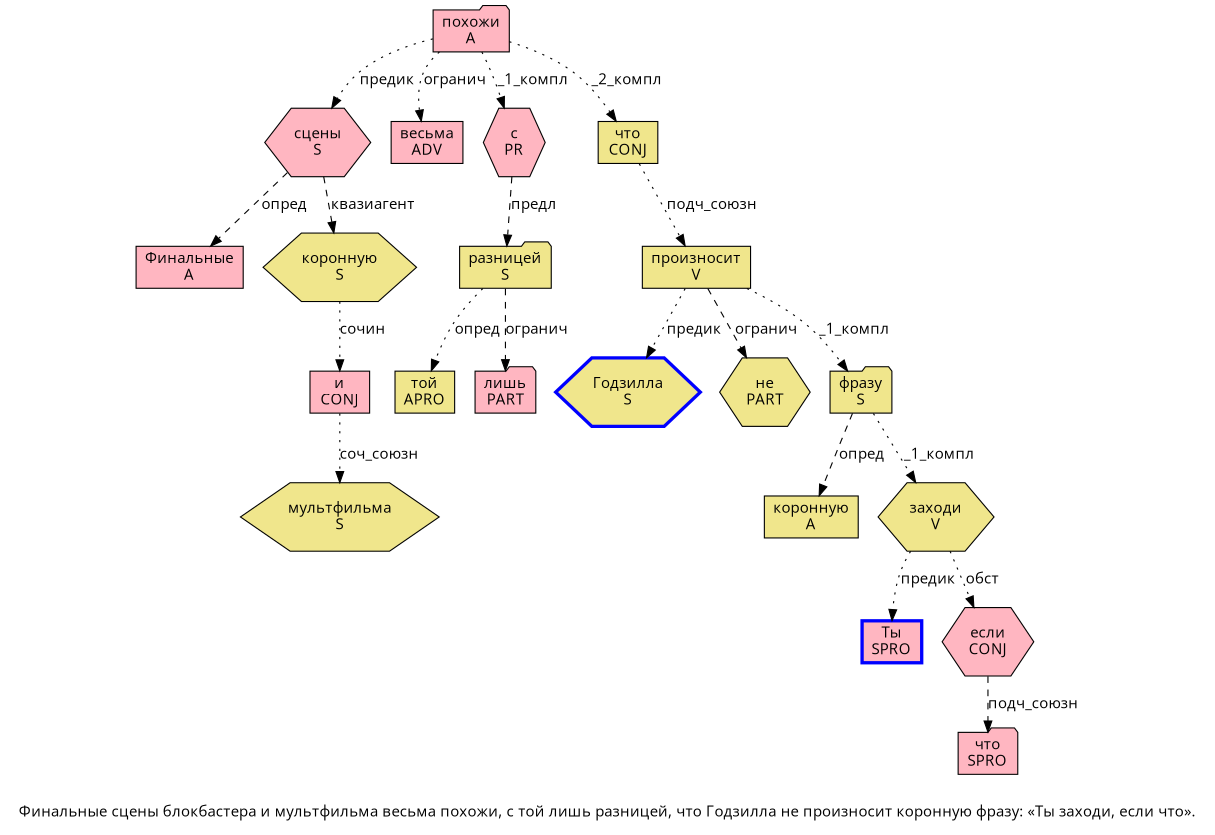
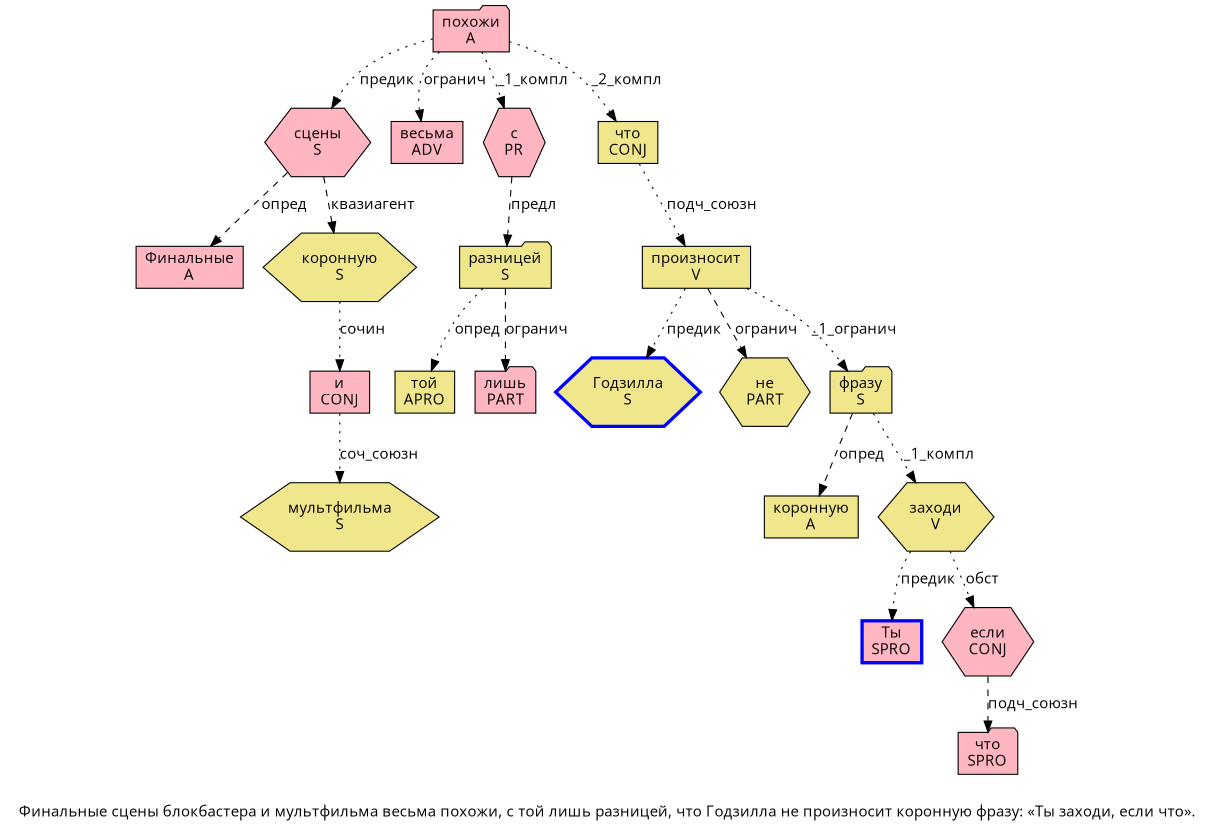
(854, 330) -> (854, 330)
